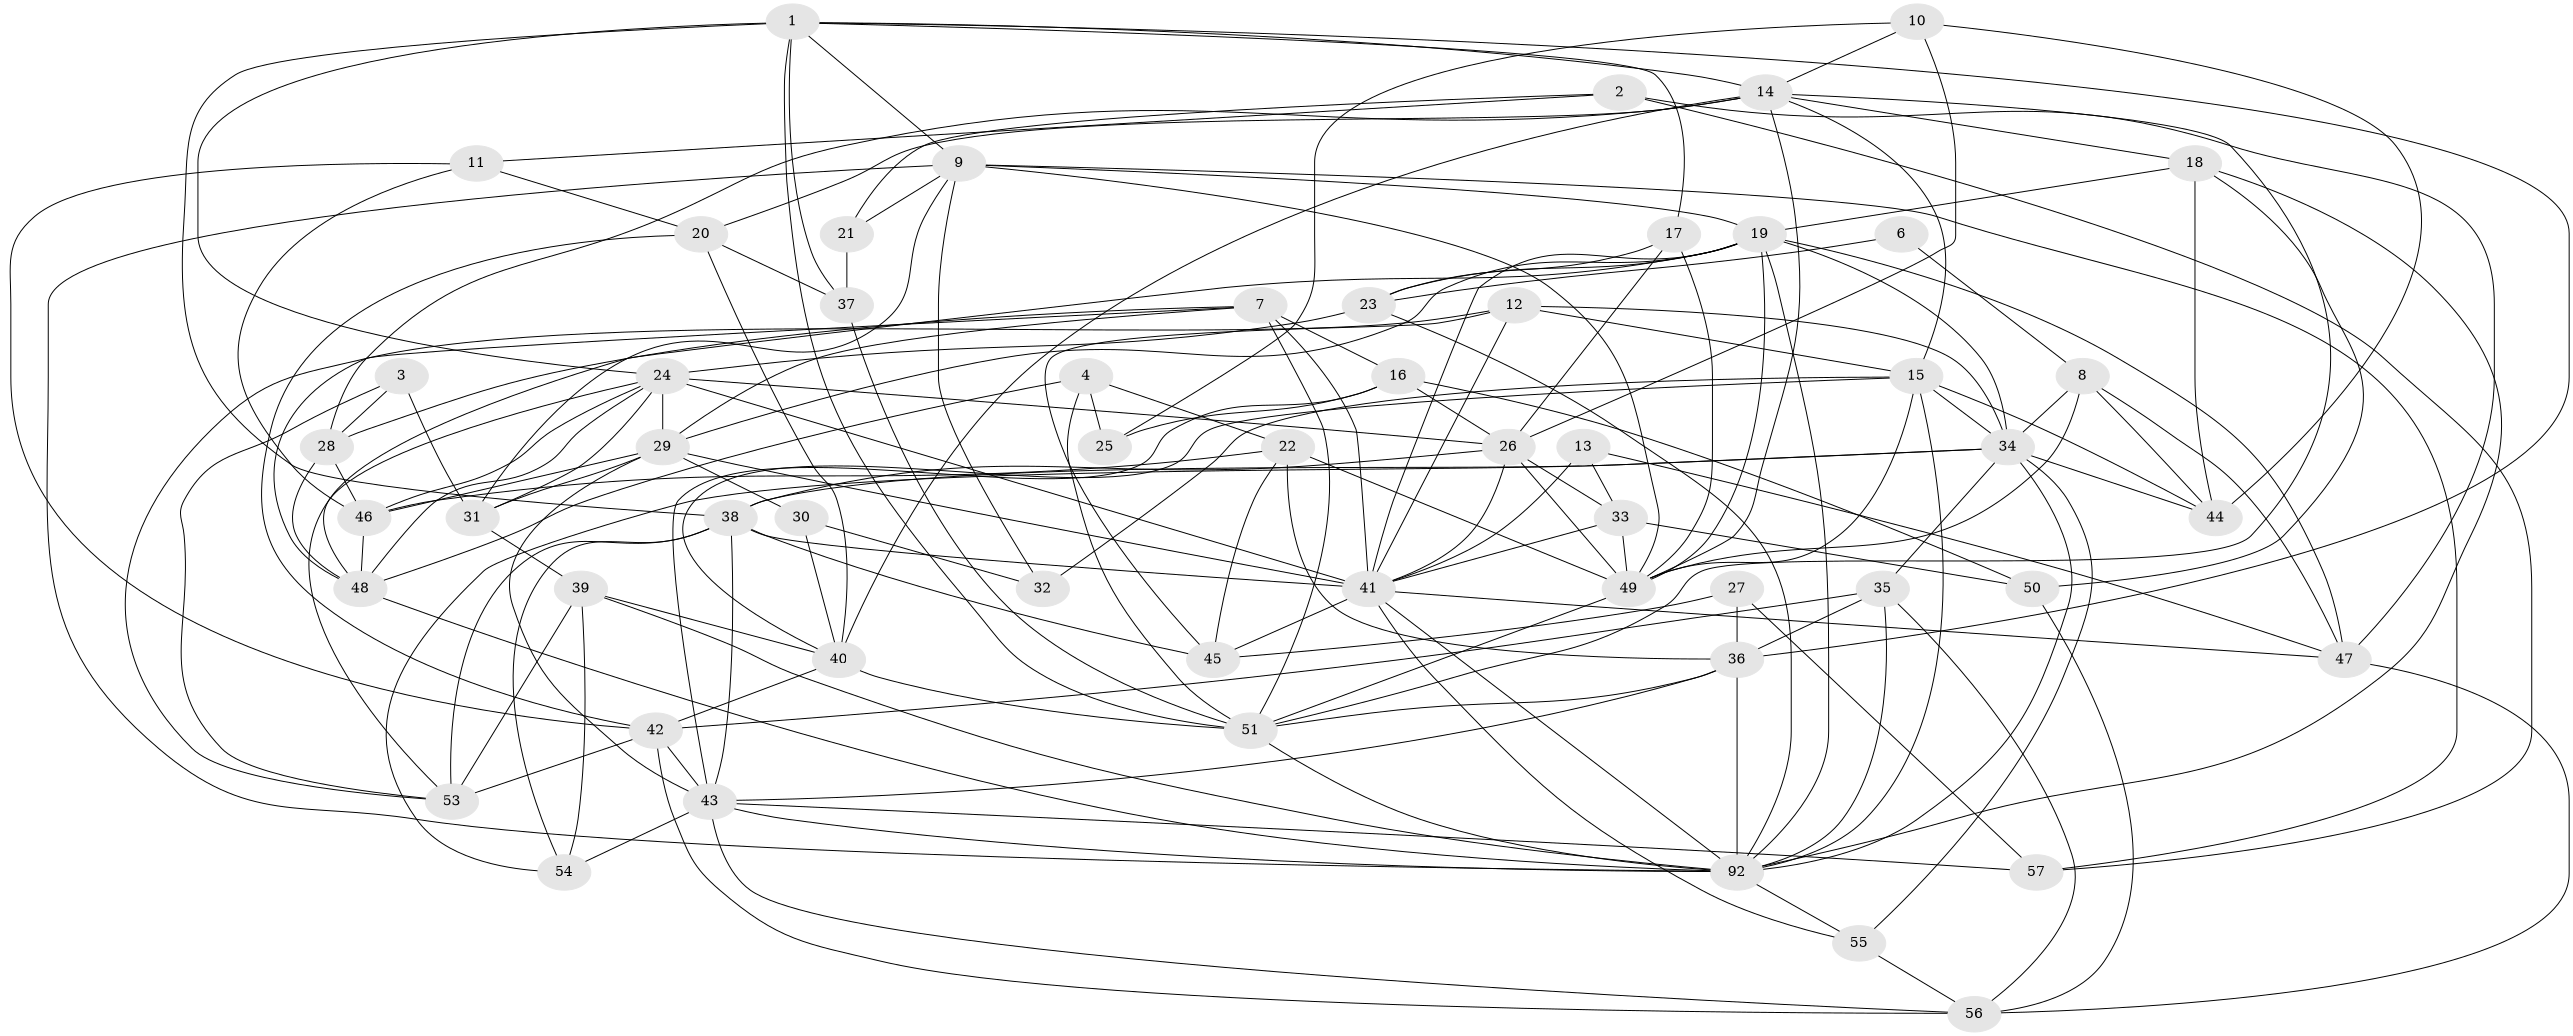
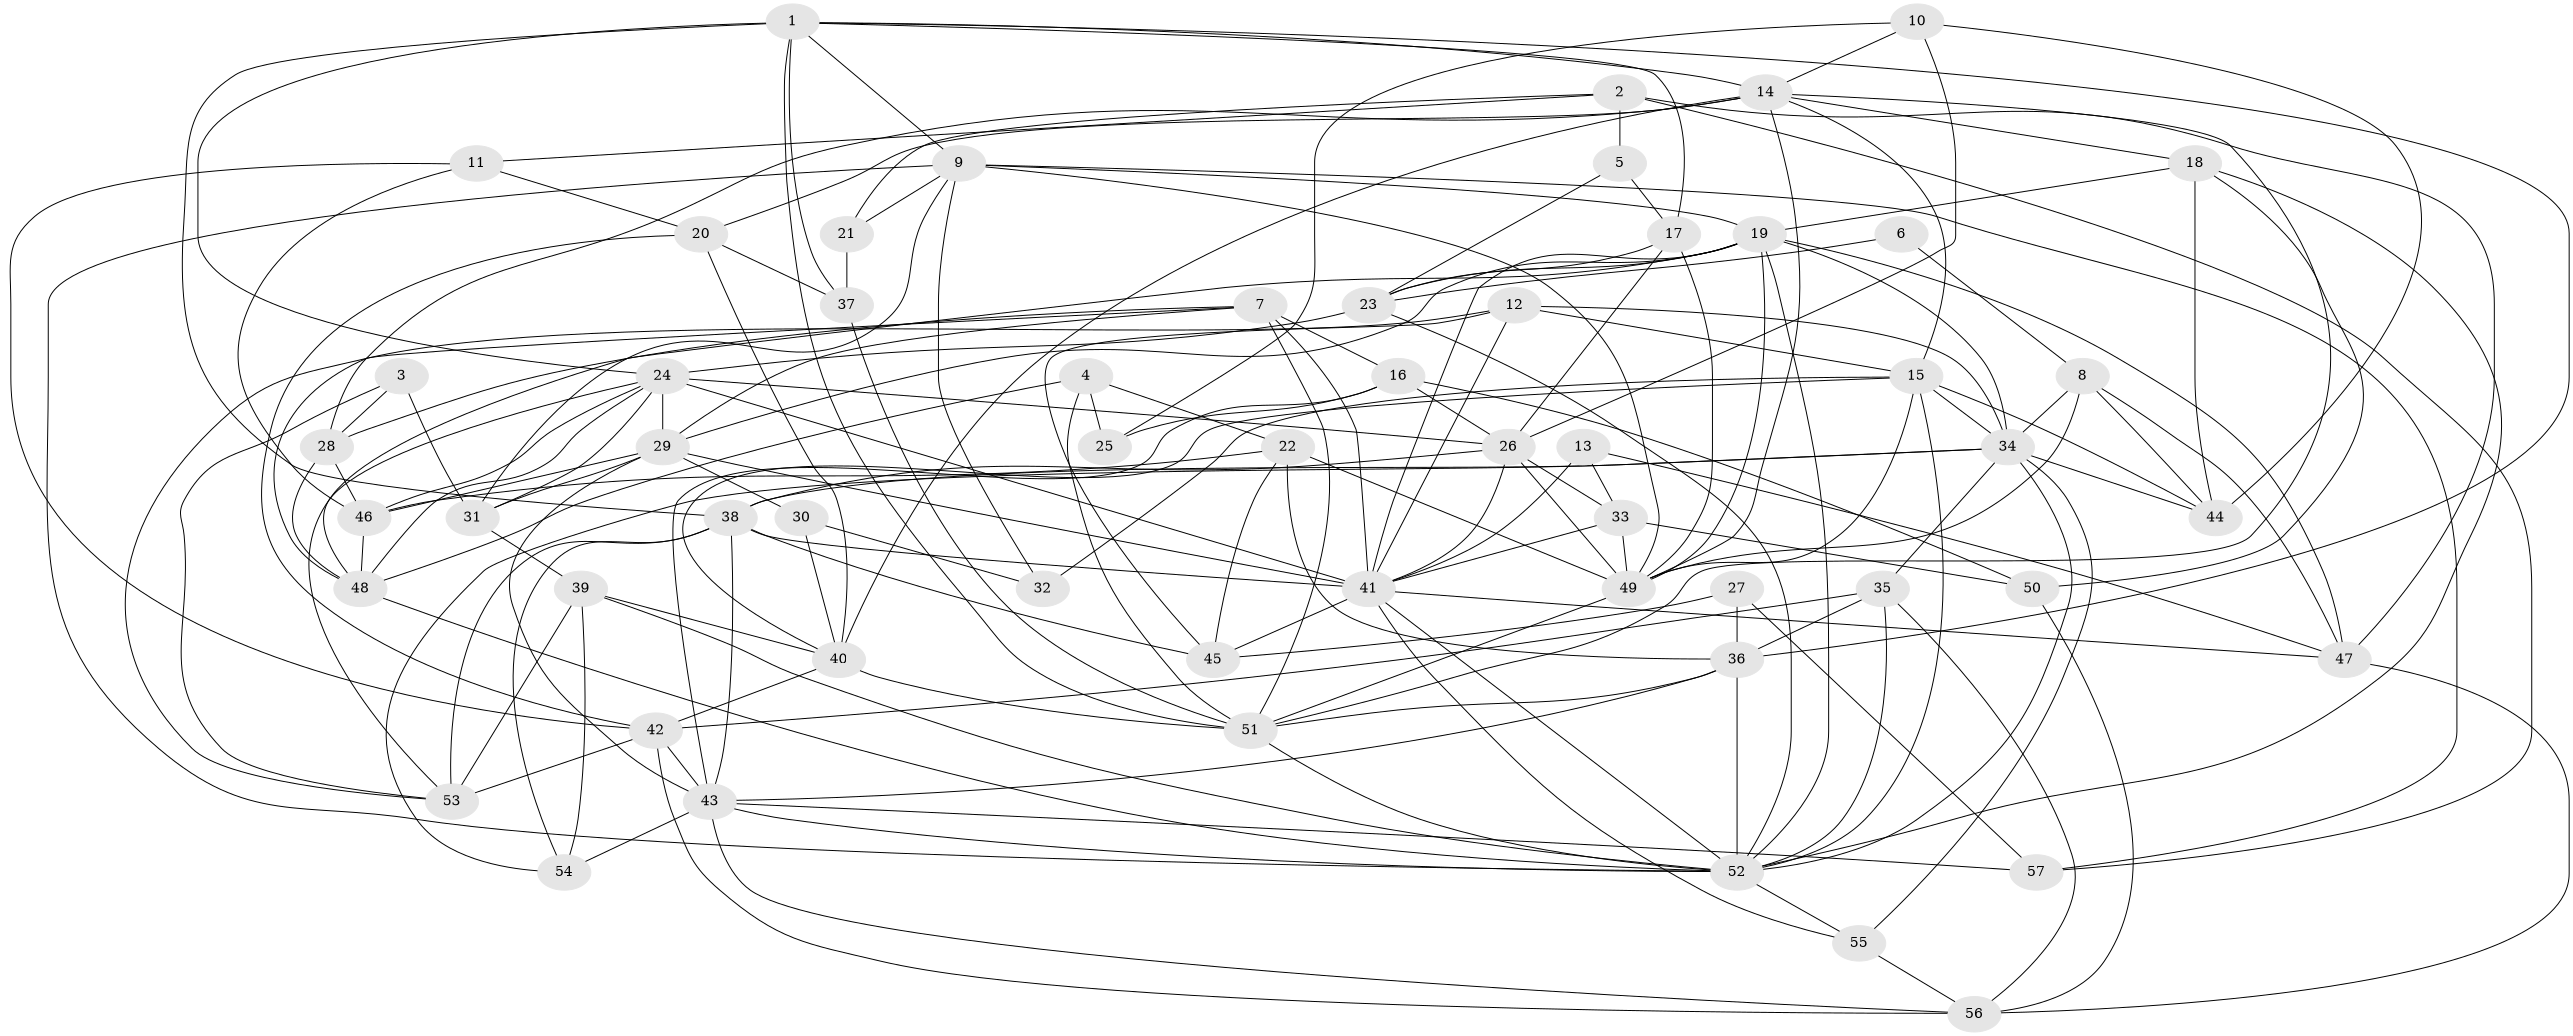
none -> (1620, 163)
(1737, 872) -> (1737, 872)
